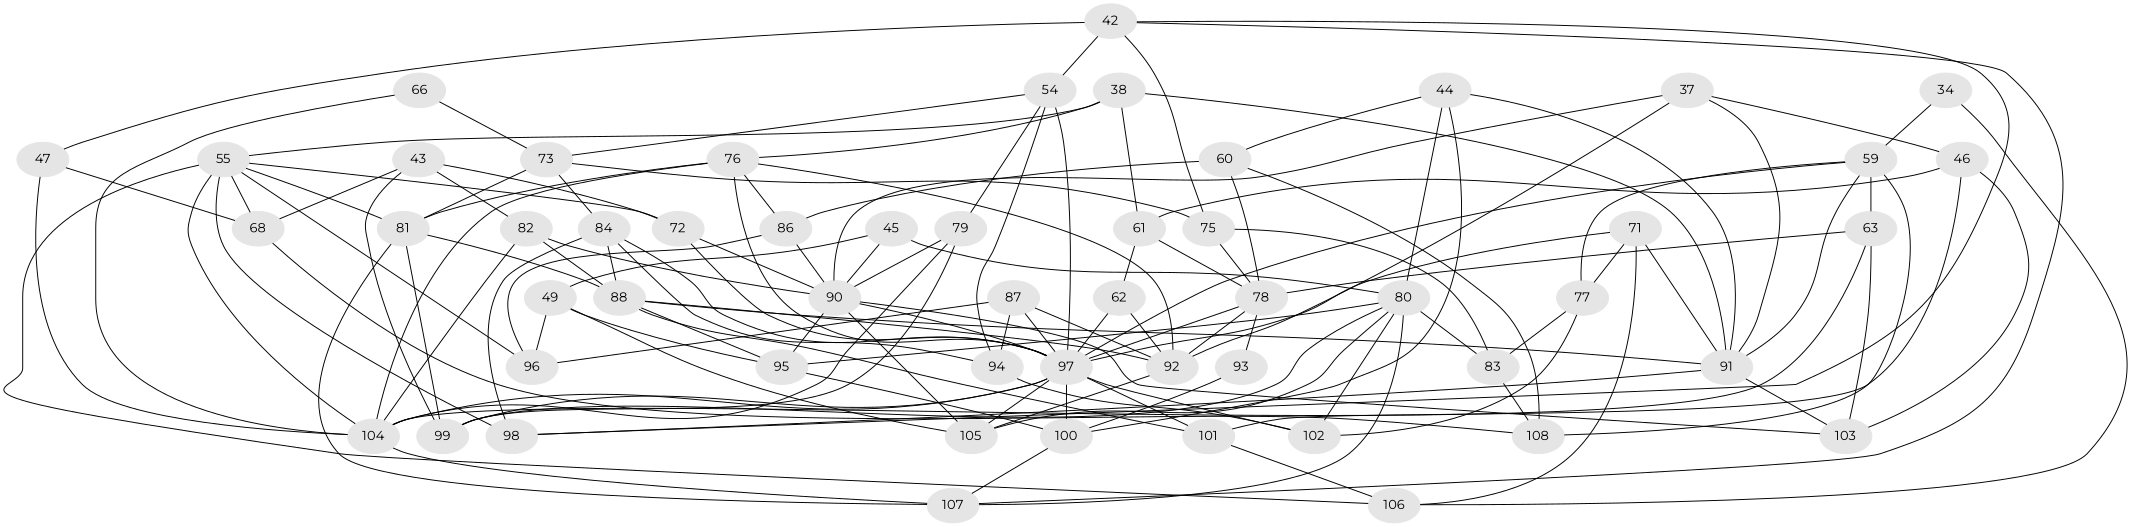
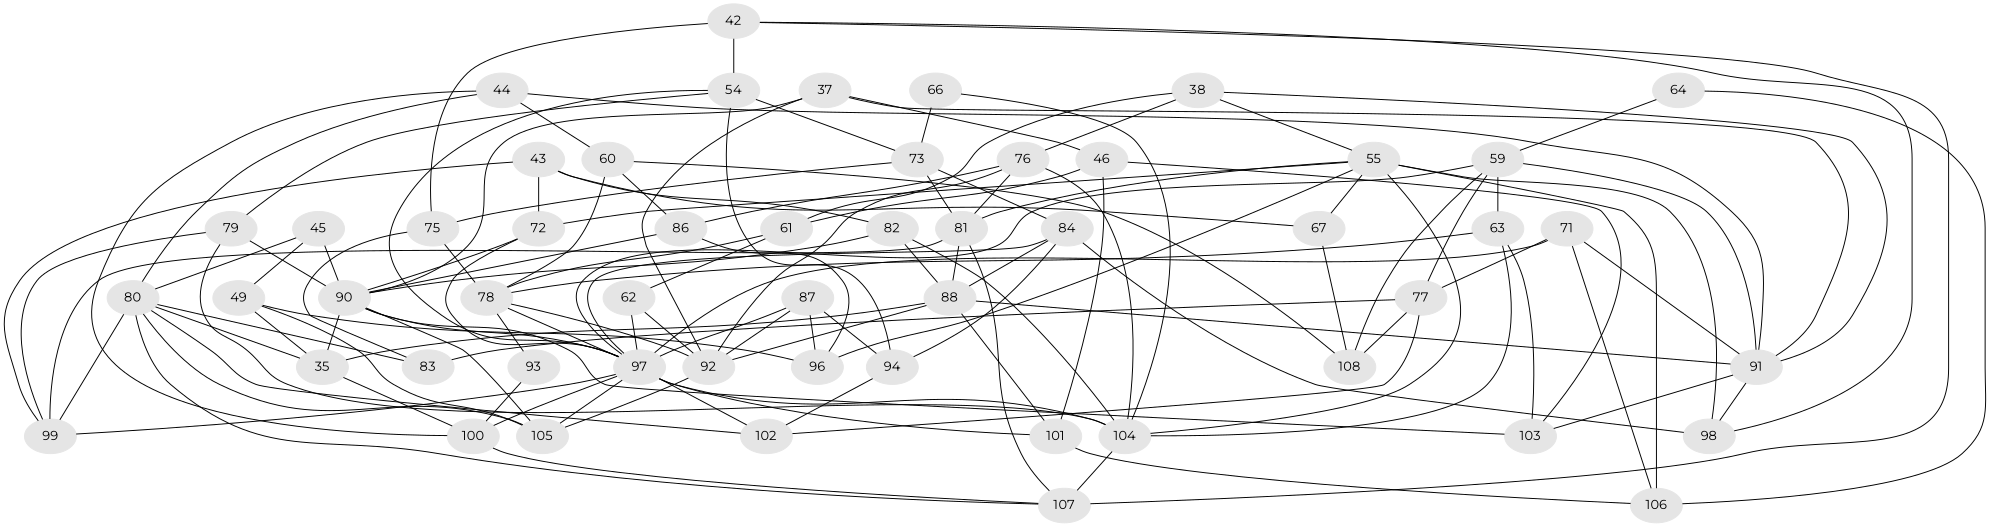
(1946, 90) -> (1679, 90)
(43, 160) -> none
(258, 229) -> (1319, 229)
(789, 307) -> none
(782, 367) -> (322, 367)
(1516, 403) -> (1389, 330)
